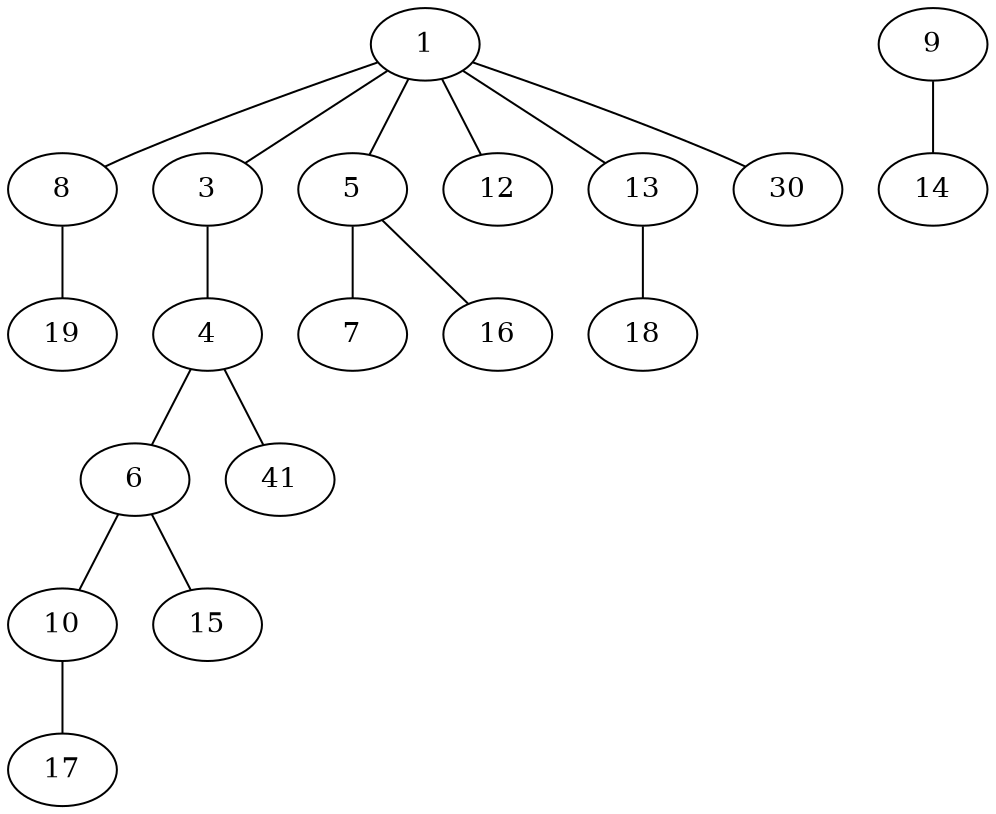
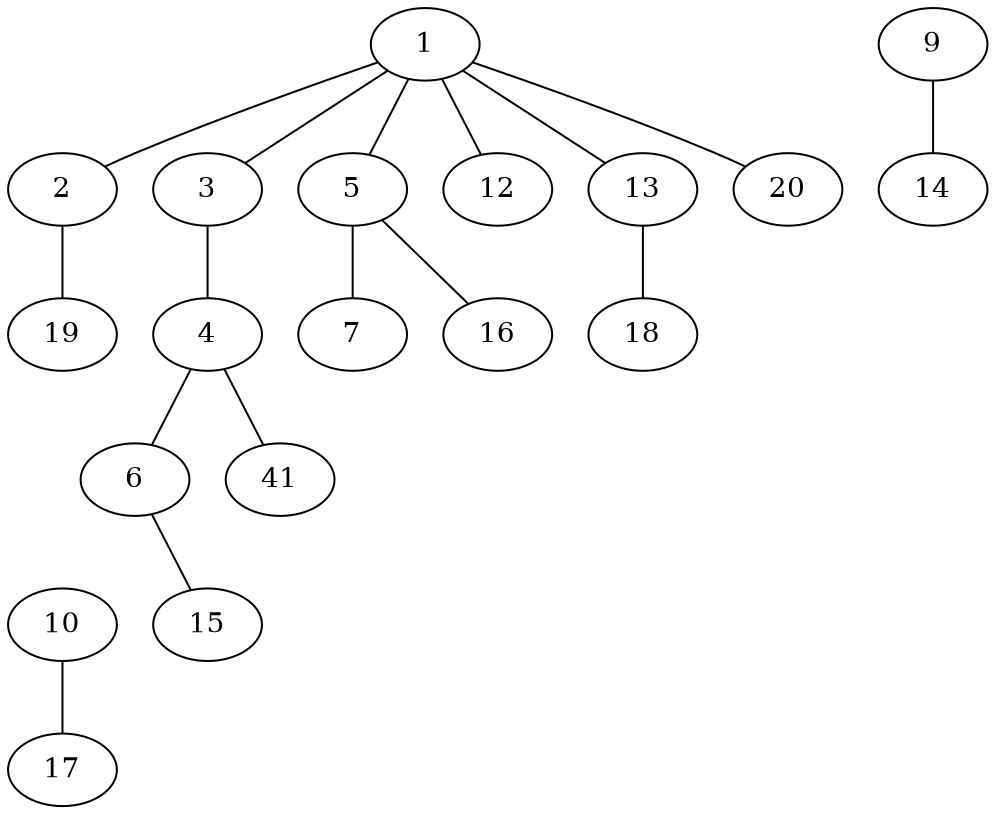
(62, 189) -> (62, 189)
(788, 189) -> (788, 189)
(99, 552) -> none
